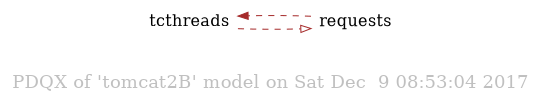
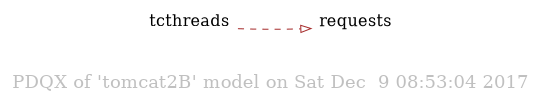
(280, 16) -> none
